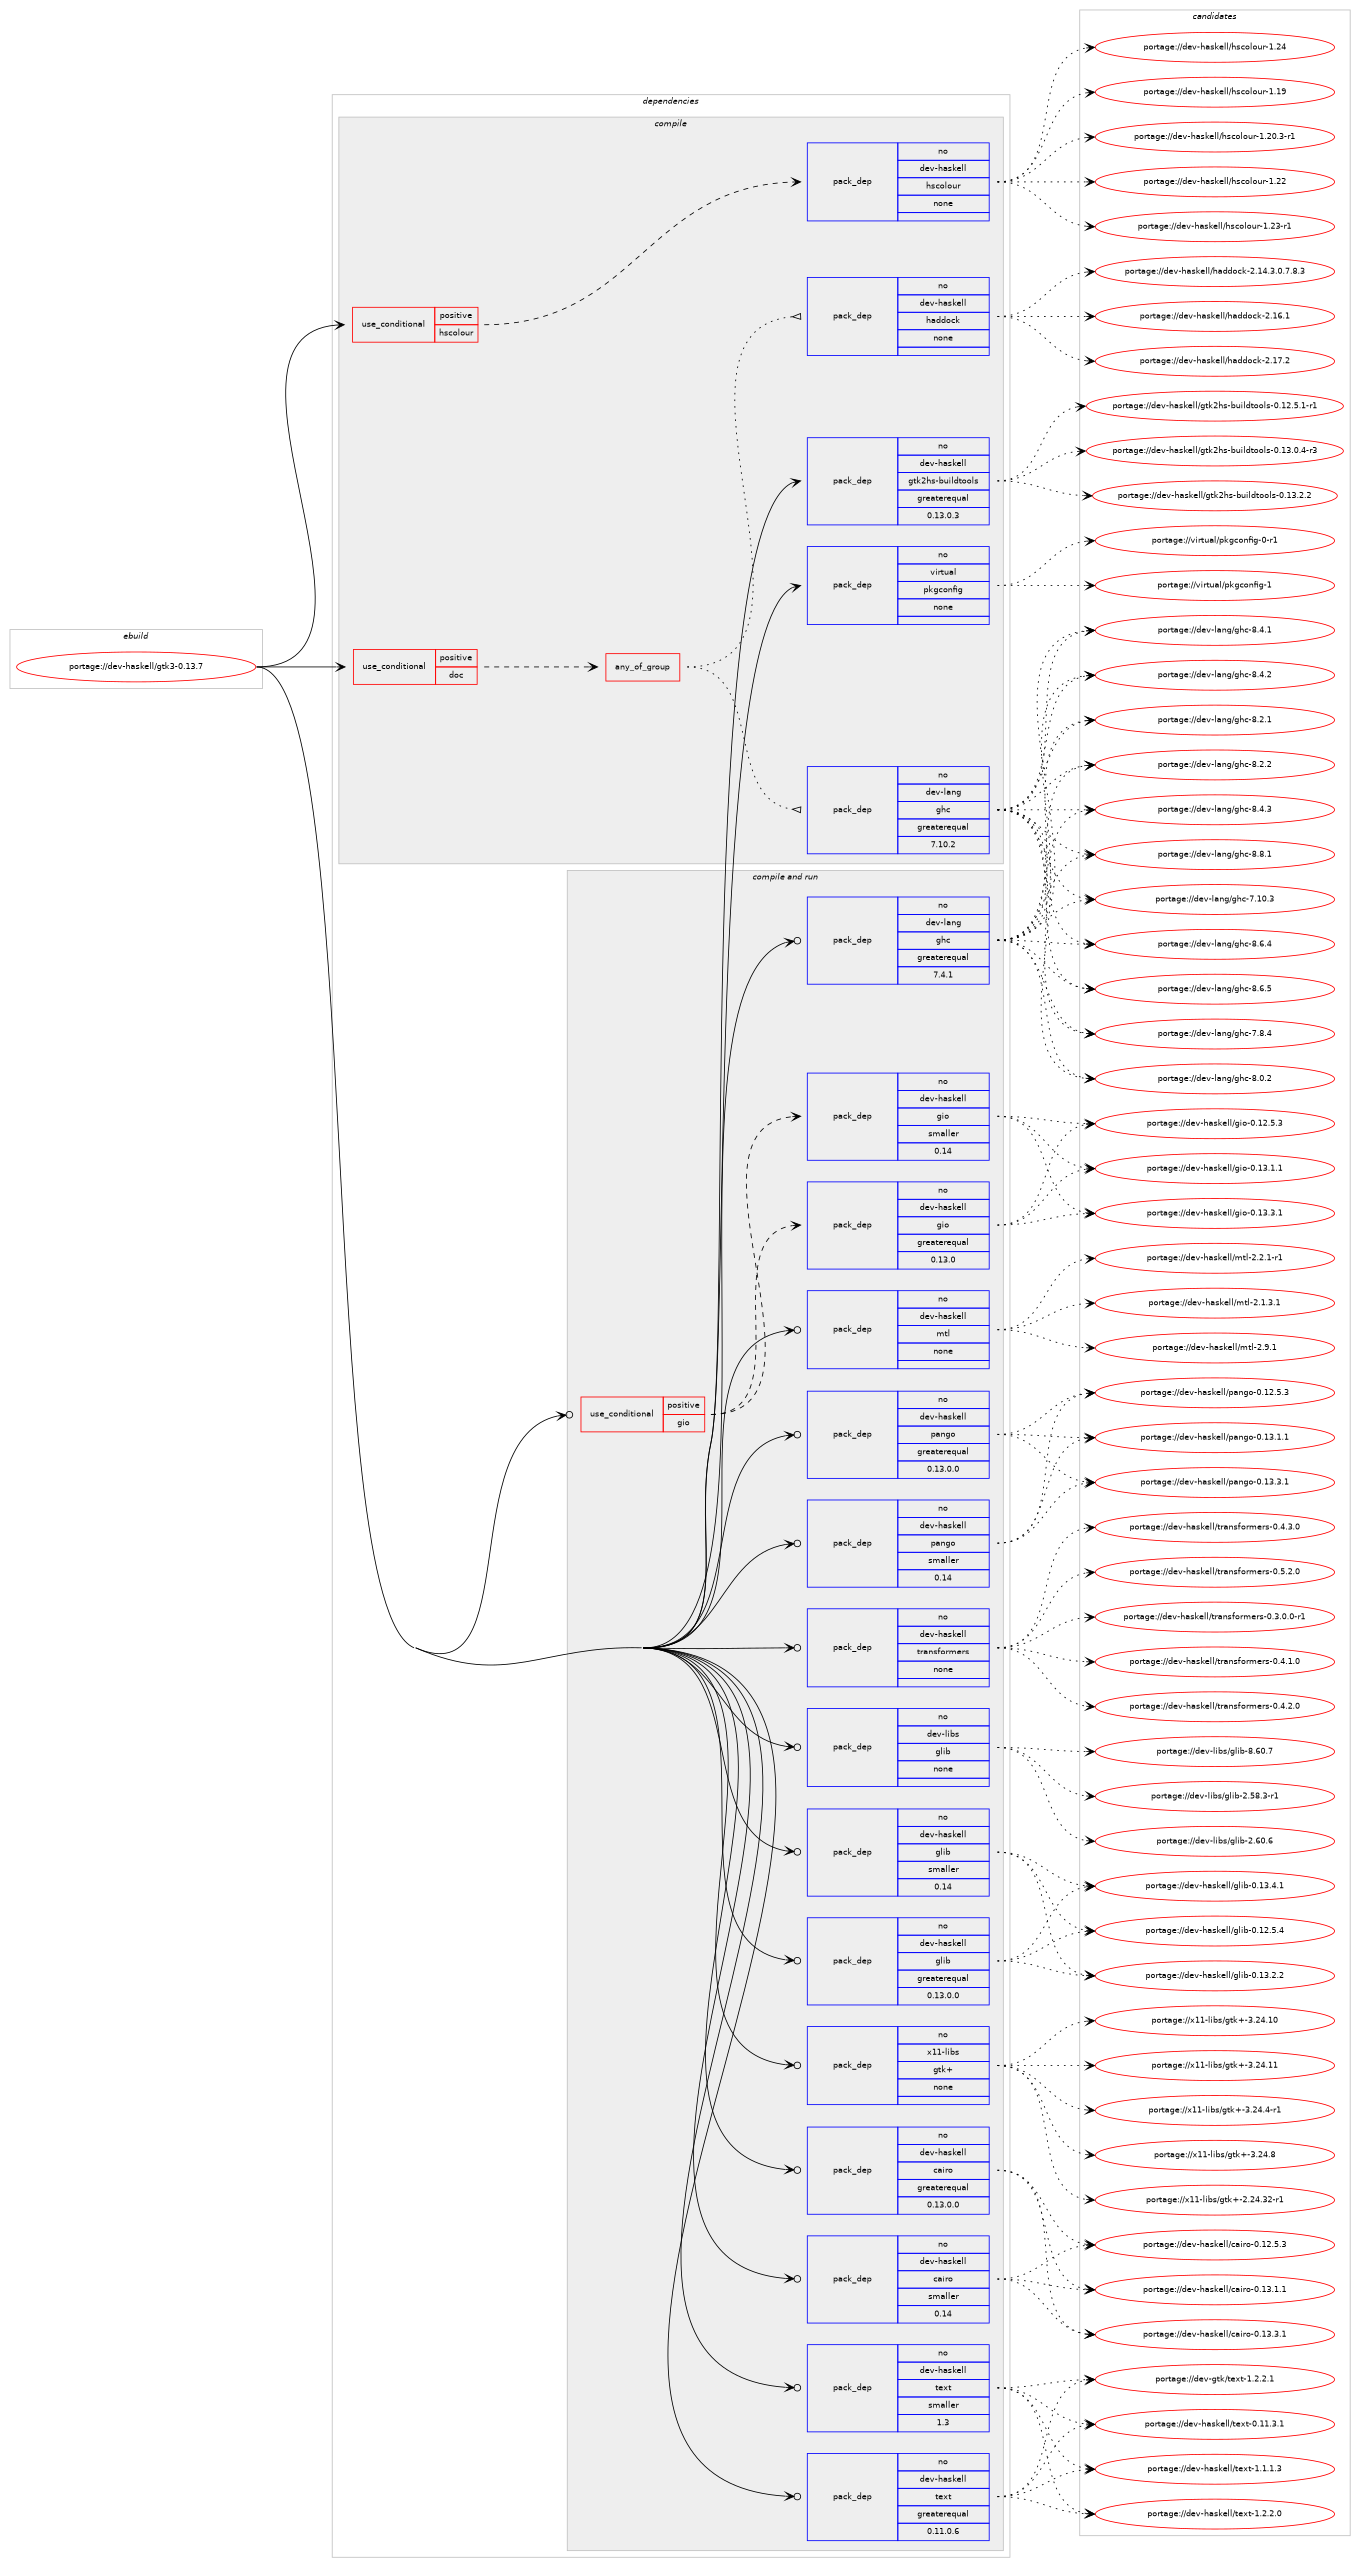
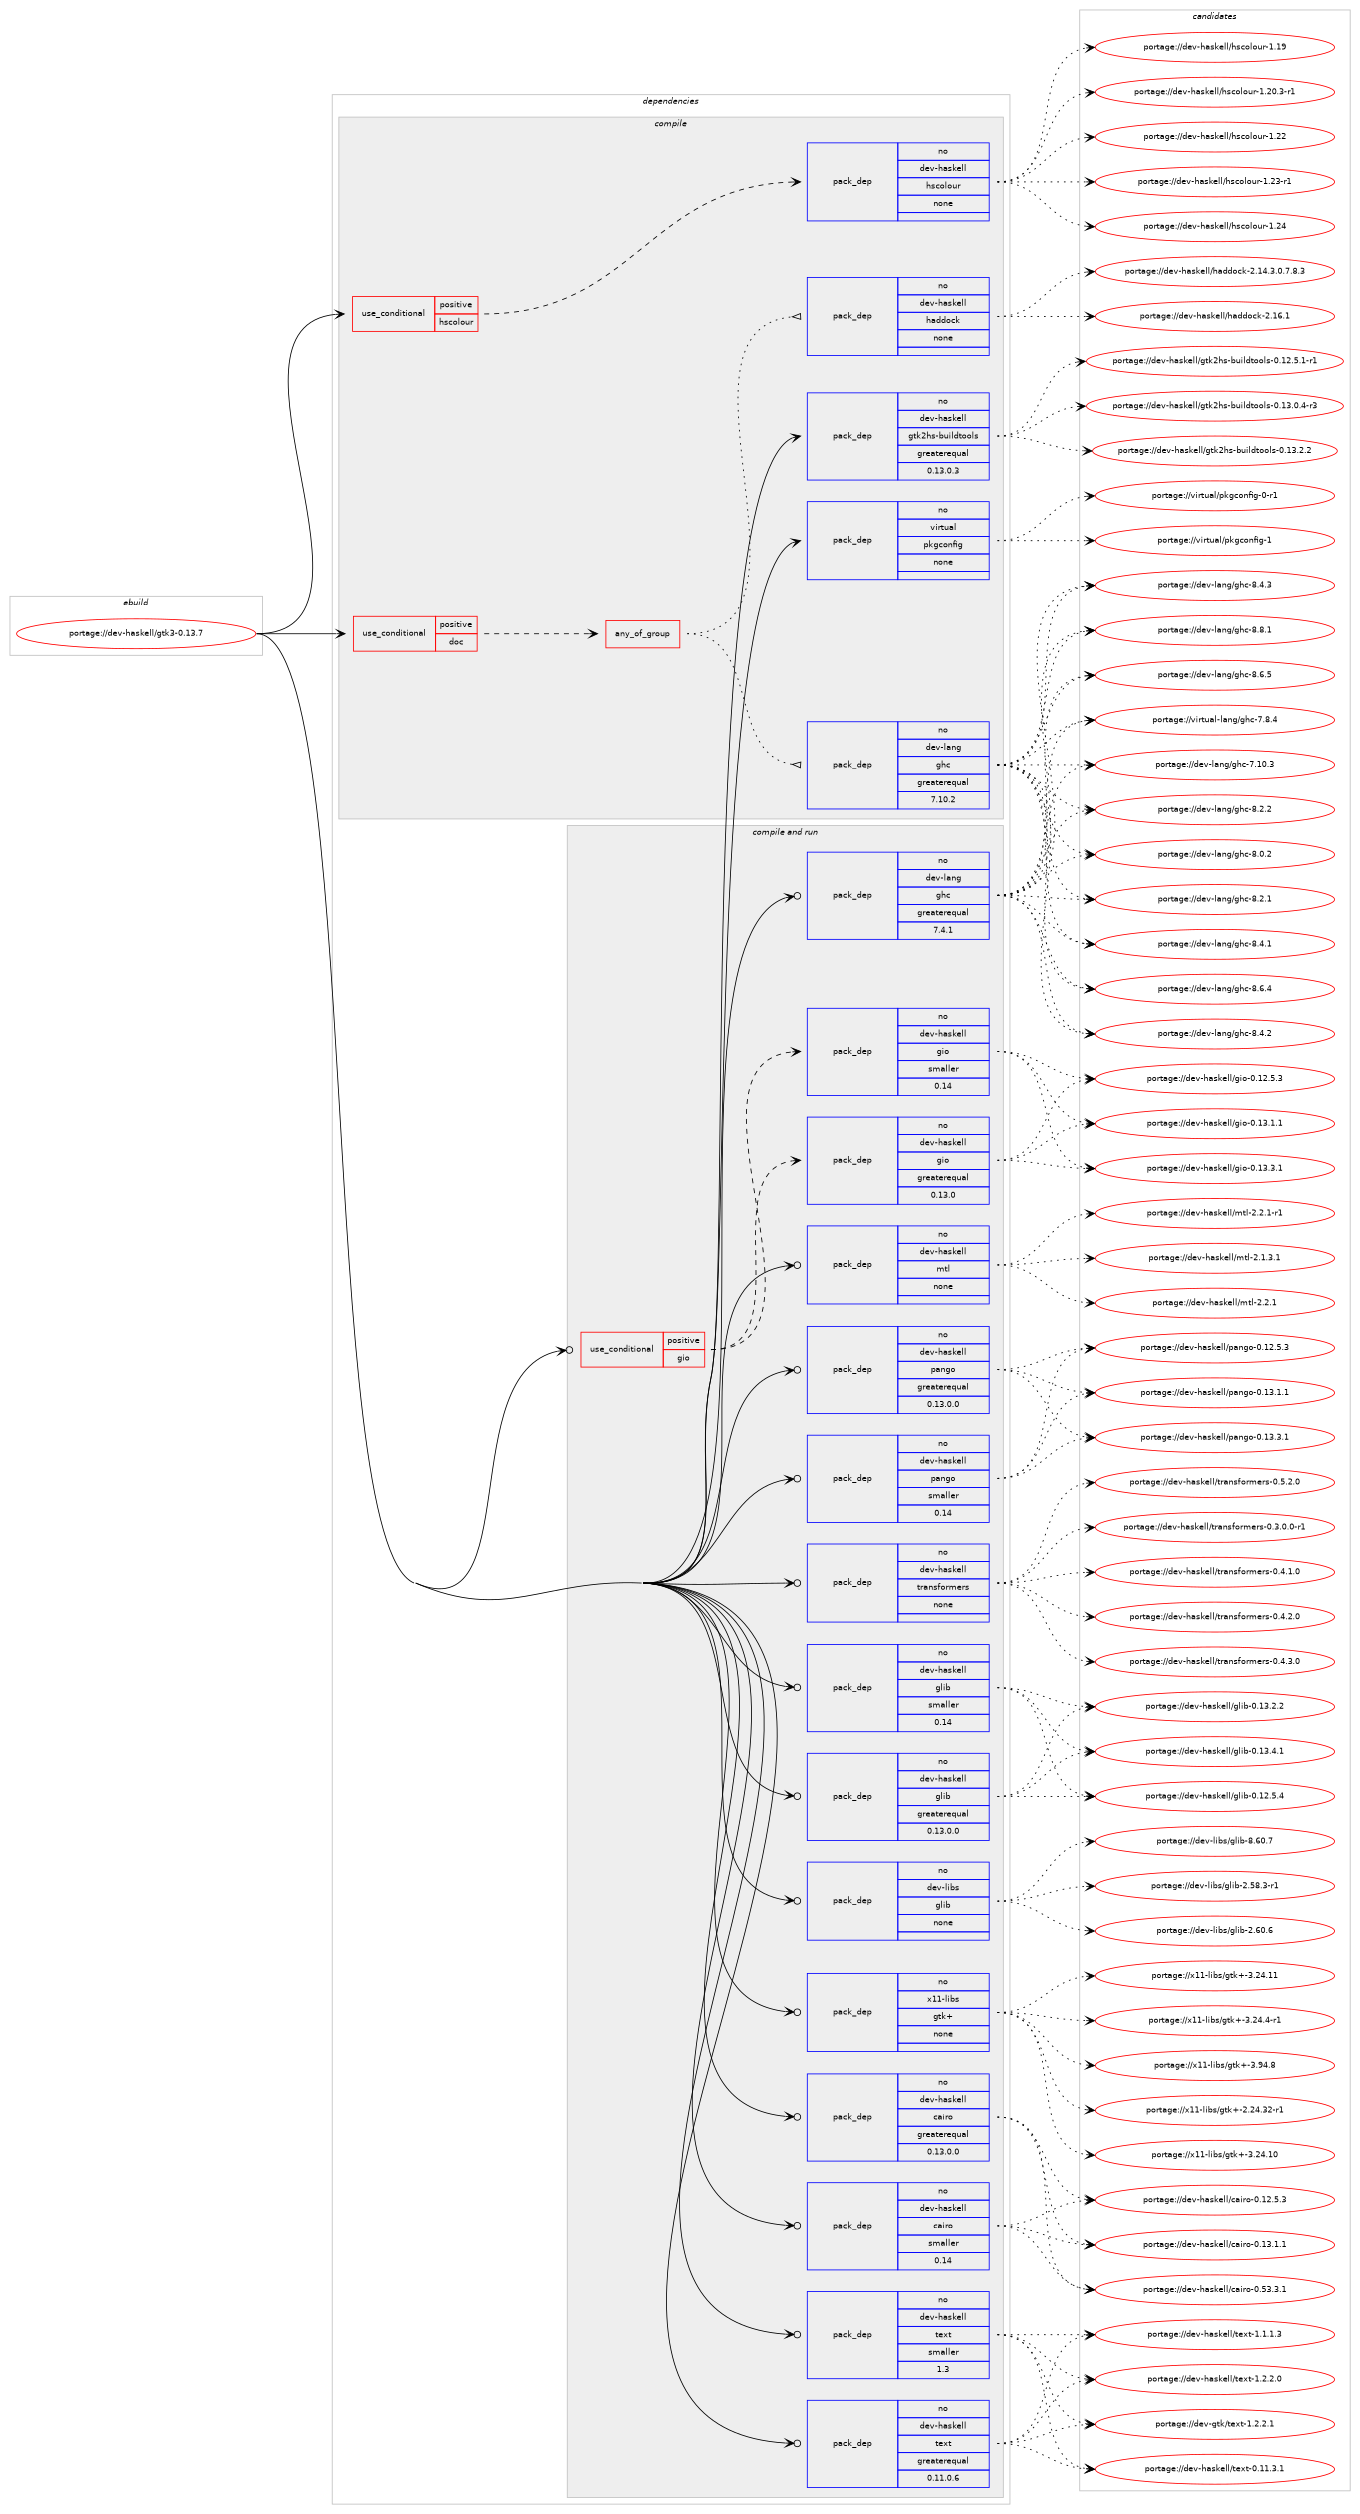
(1215, 361) -> none
(1215, 1034) -> (1215, 720)
(1215, 1348) -> (1215, 1303)
(1215, 2155) -> (1215, 2066)
(1215, 2335) -> (1215, 2290)
